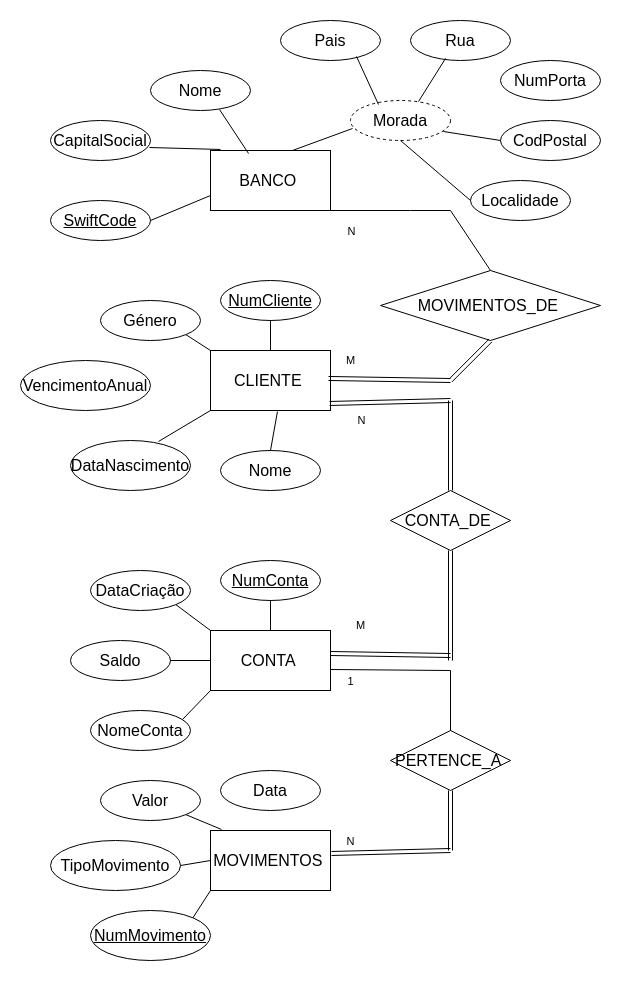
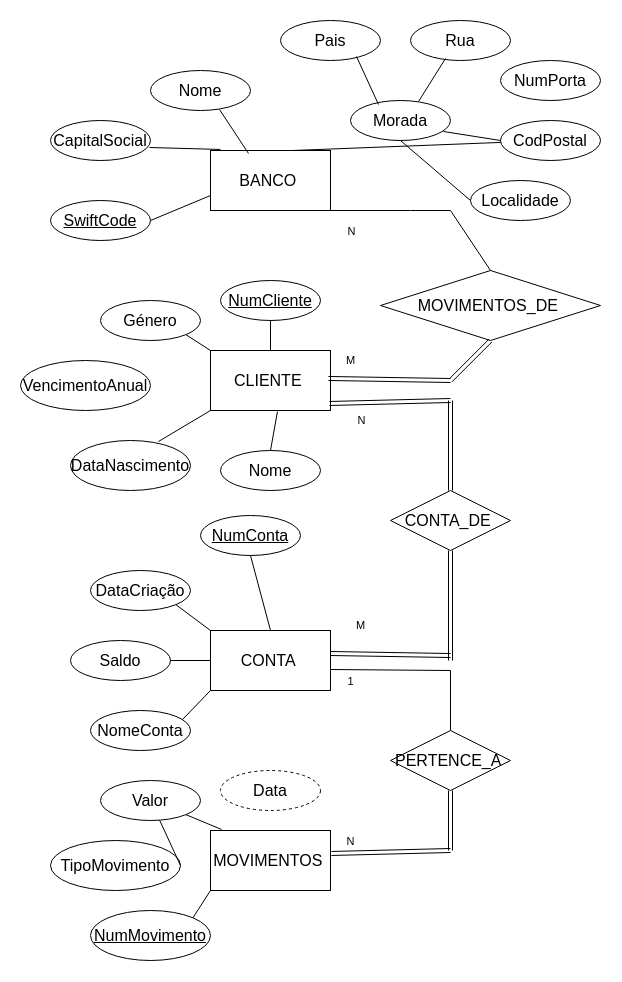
(401, 121) -> (401, 121)
(322, 140) -> (397, 146)
(271, 581) -> (251, 536)
(271, 791) -> (271, 791)
(196, 863) -> (170, 843)
